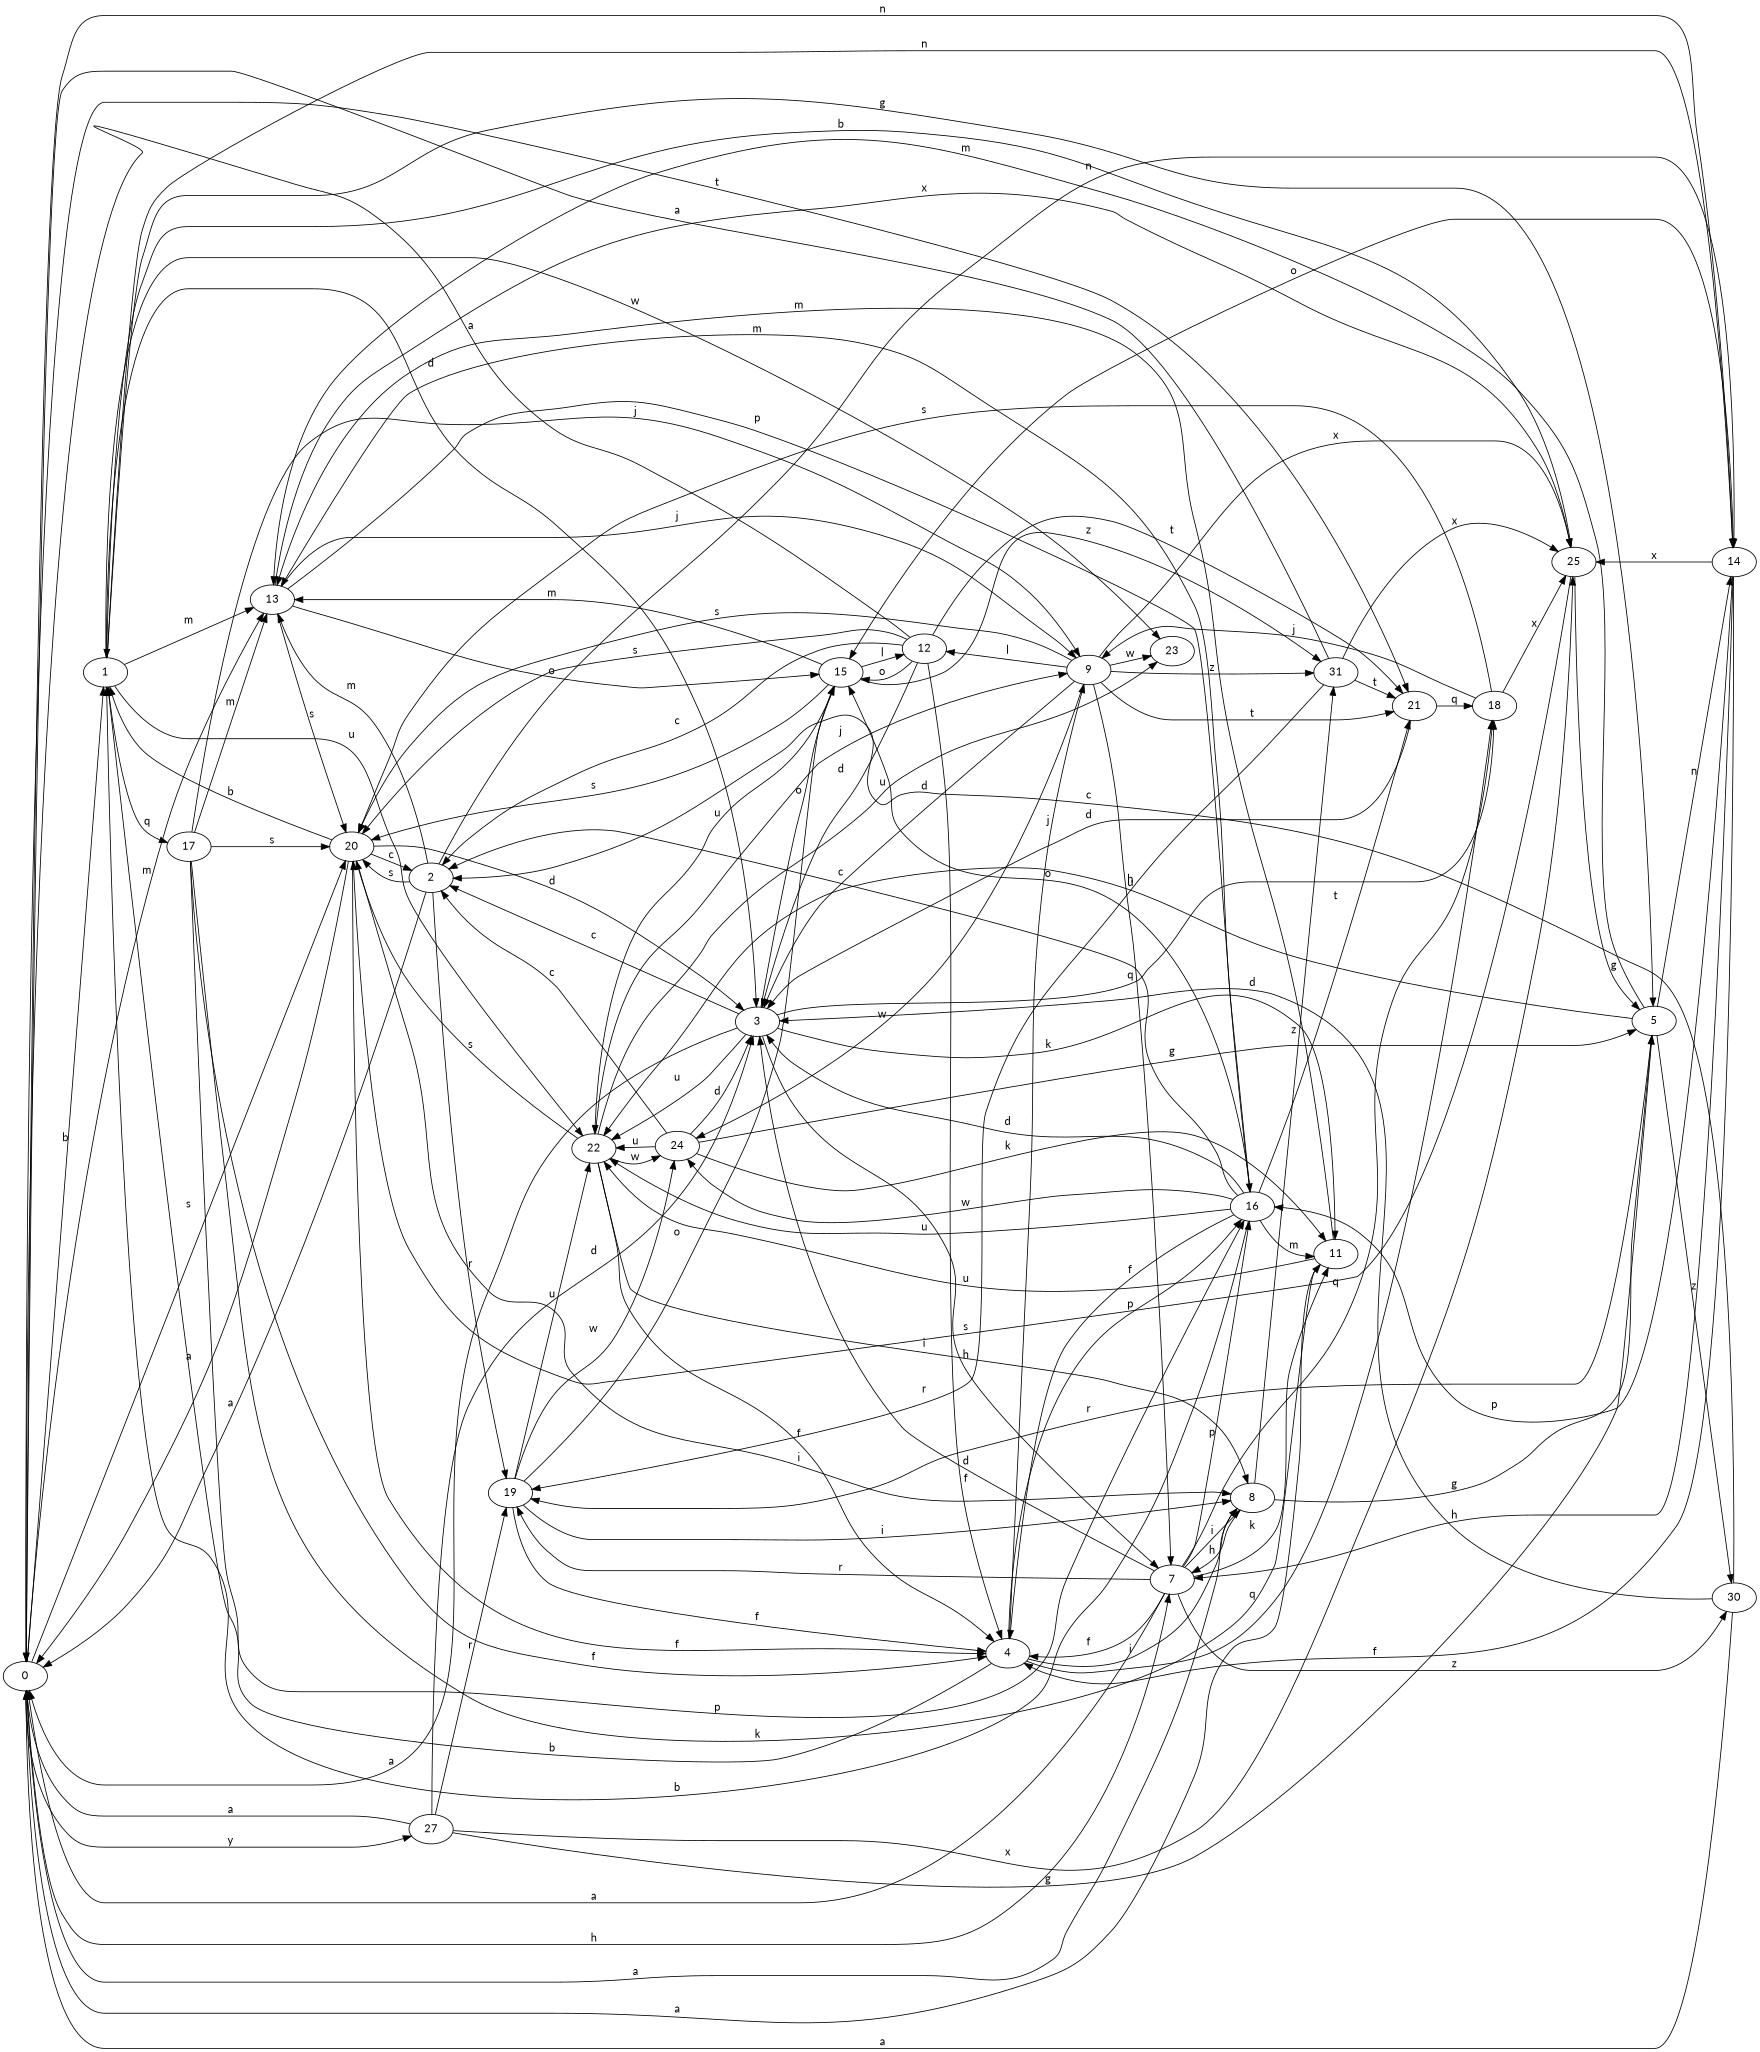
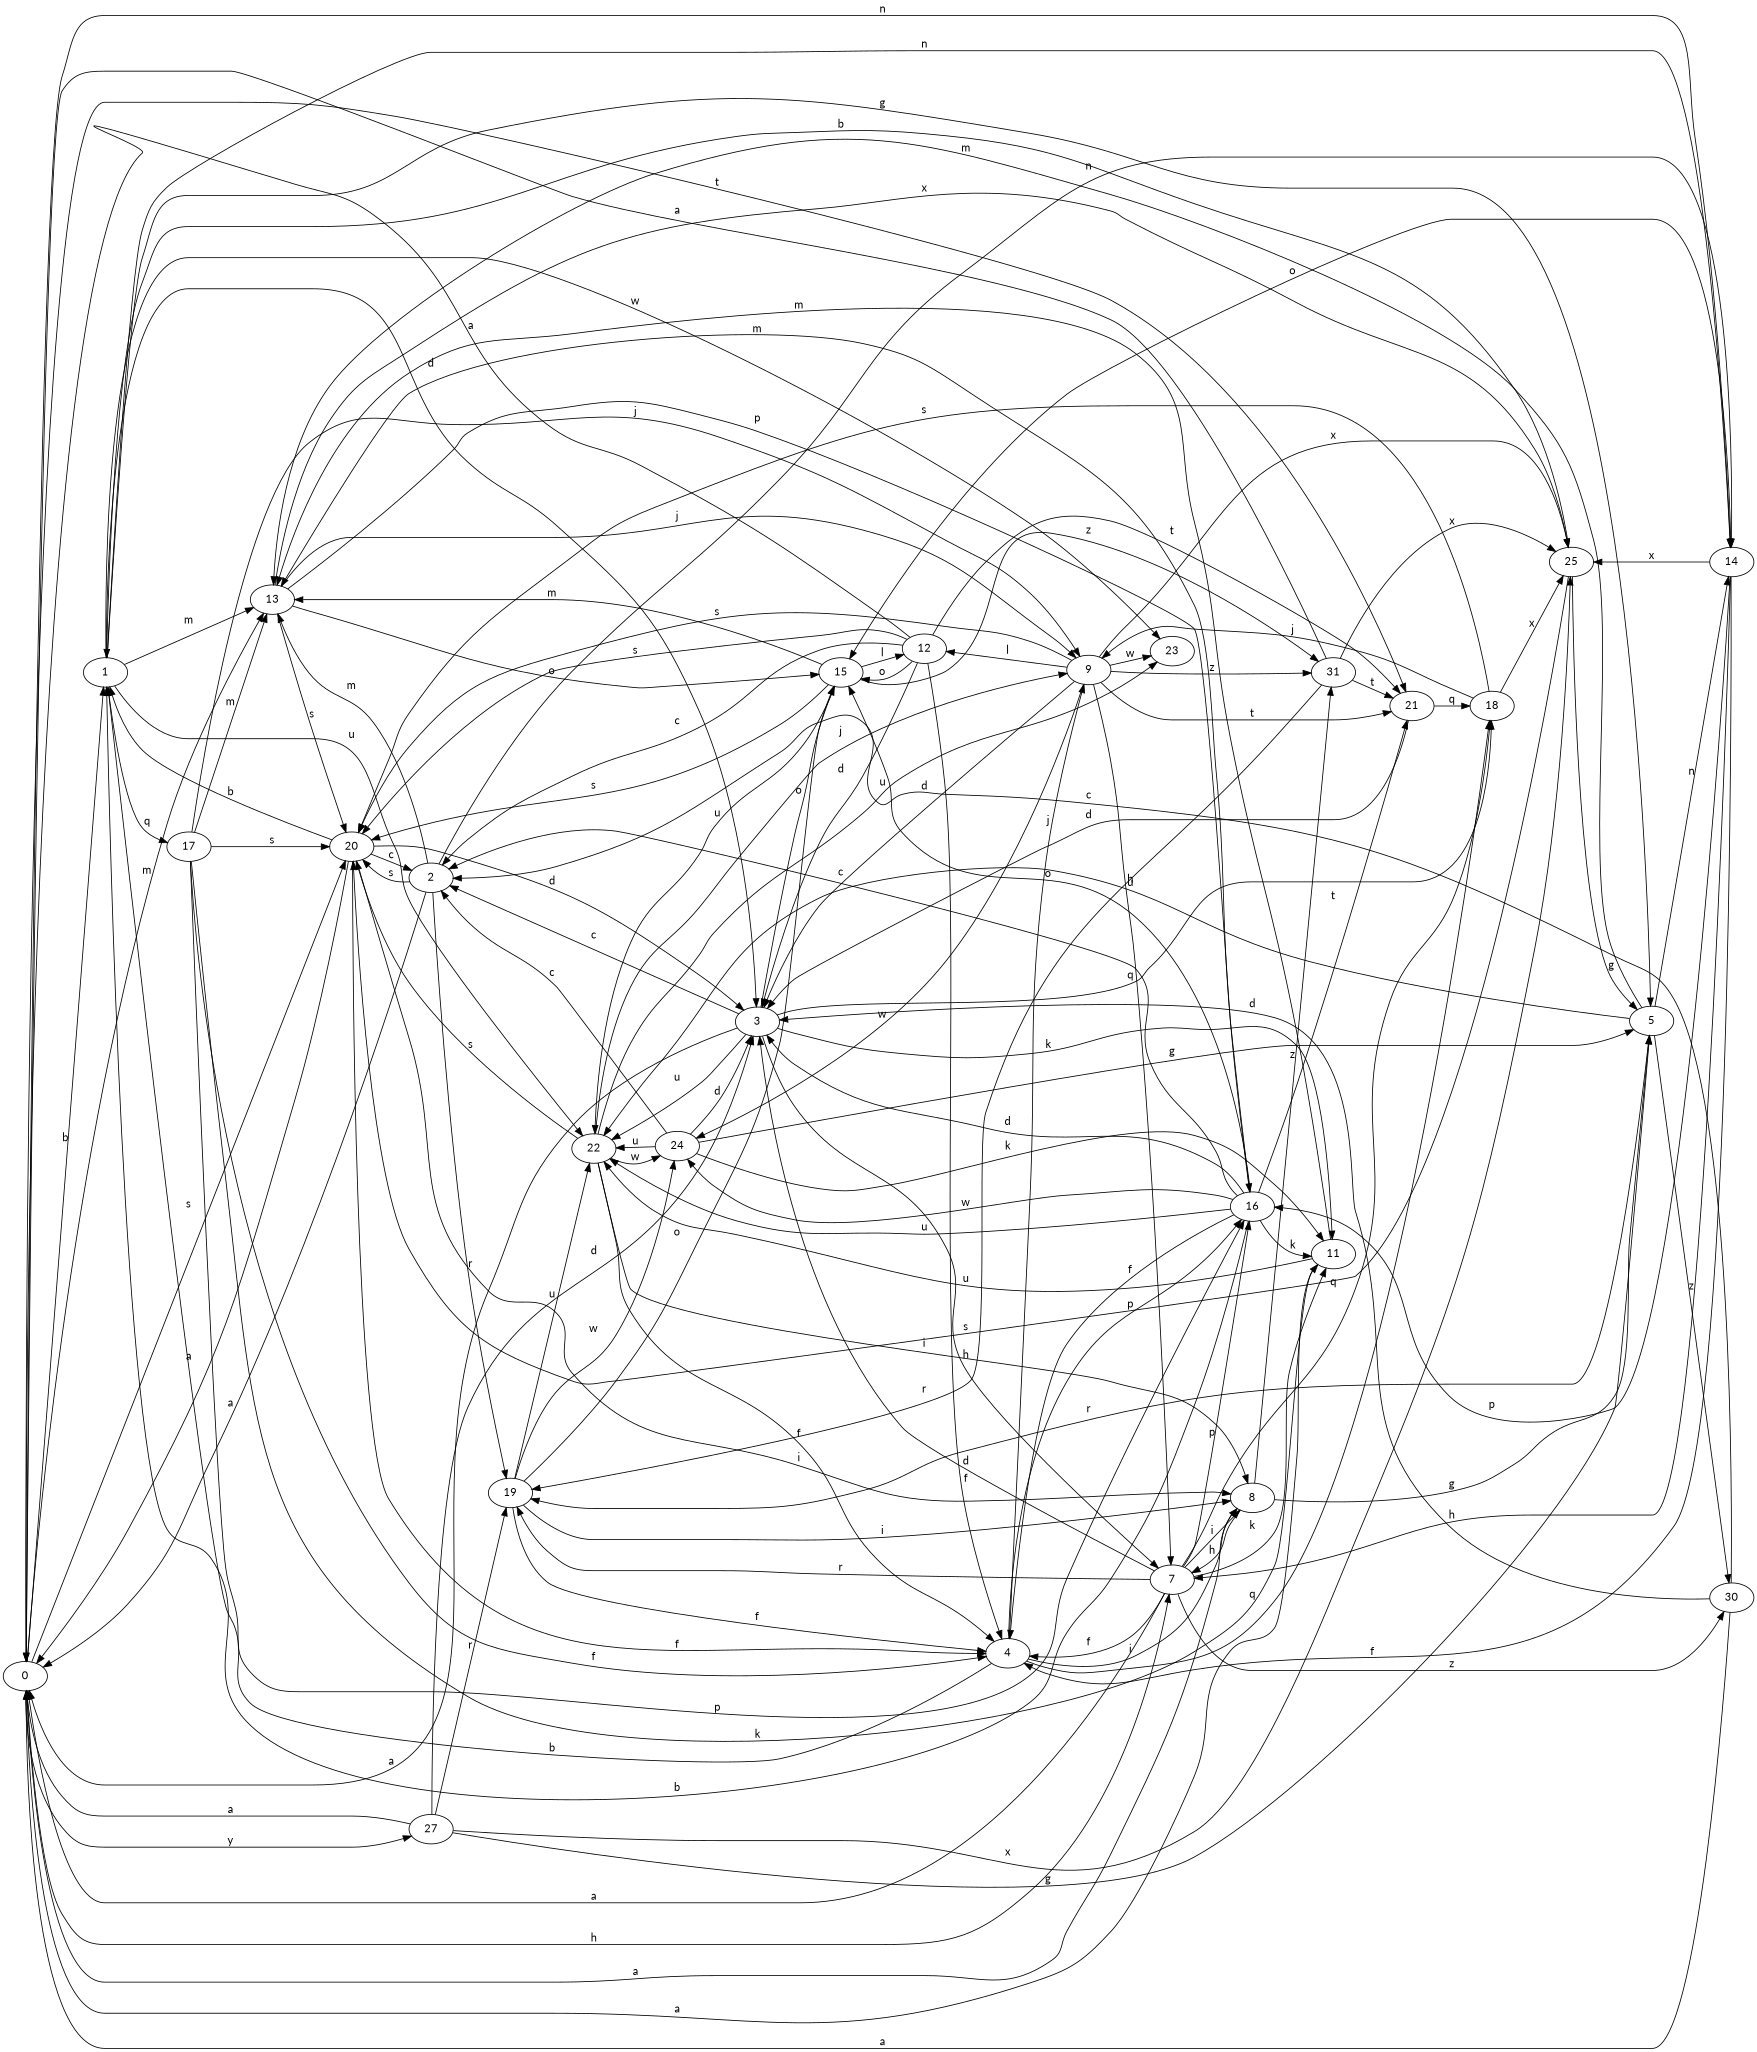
(1294, 1245) -> (1293, 1245)
